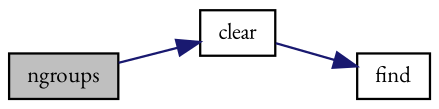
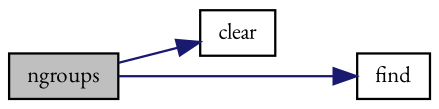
(305, 52) -> (226, 76)
